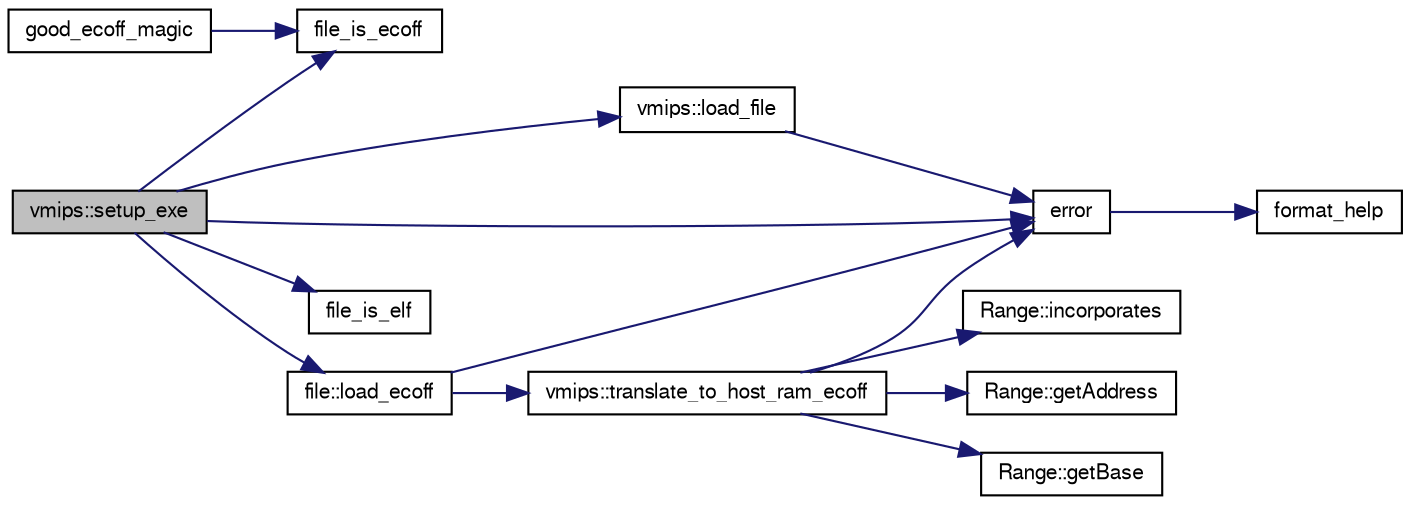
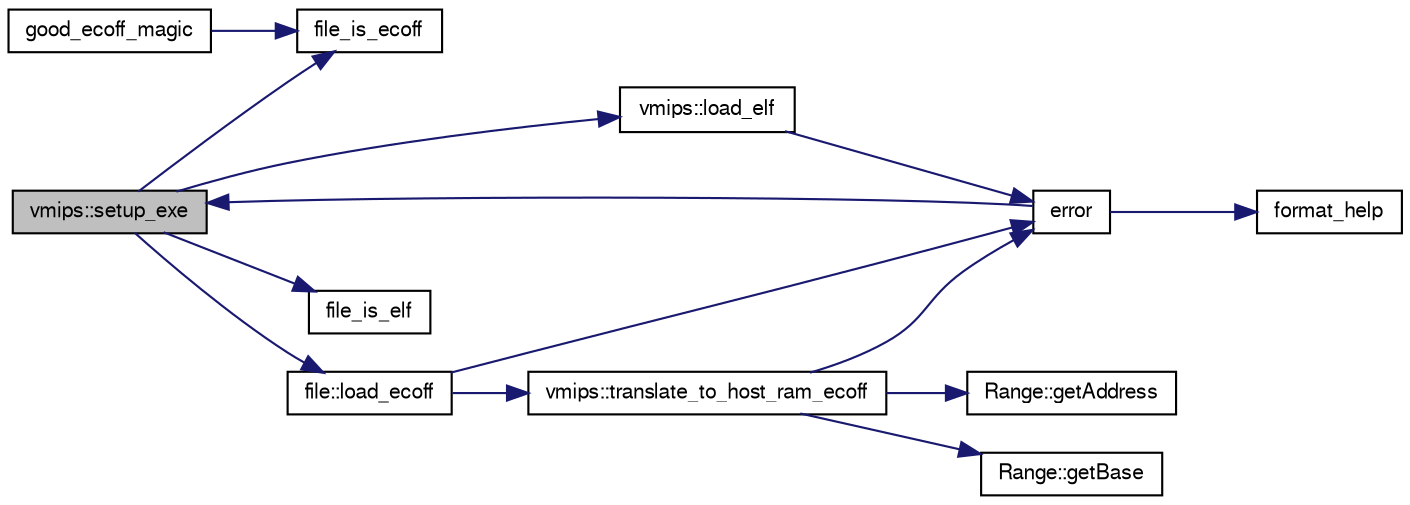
(707, 110) -> (707, 110)
(609, 226) -> (631, 198)
(1072, 312) -> none
